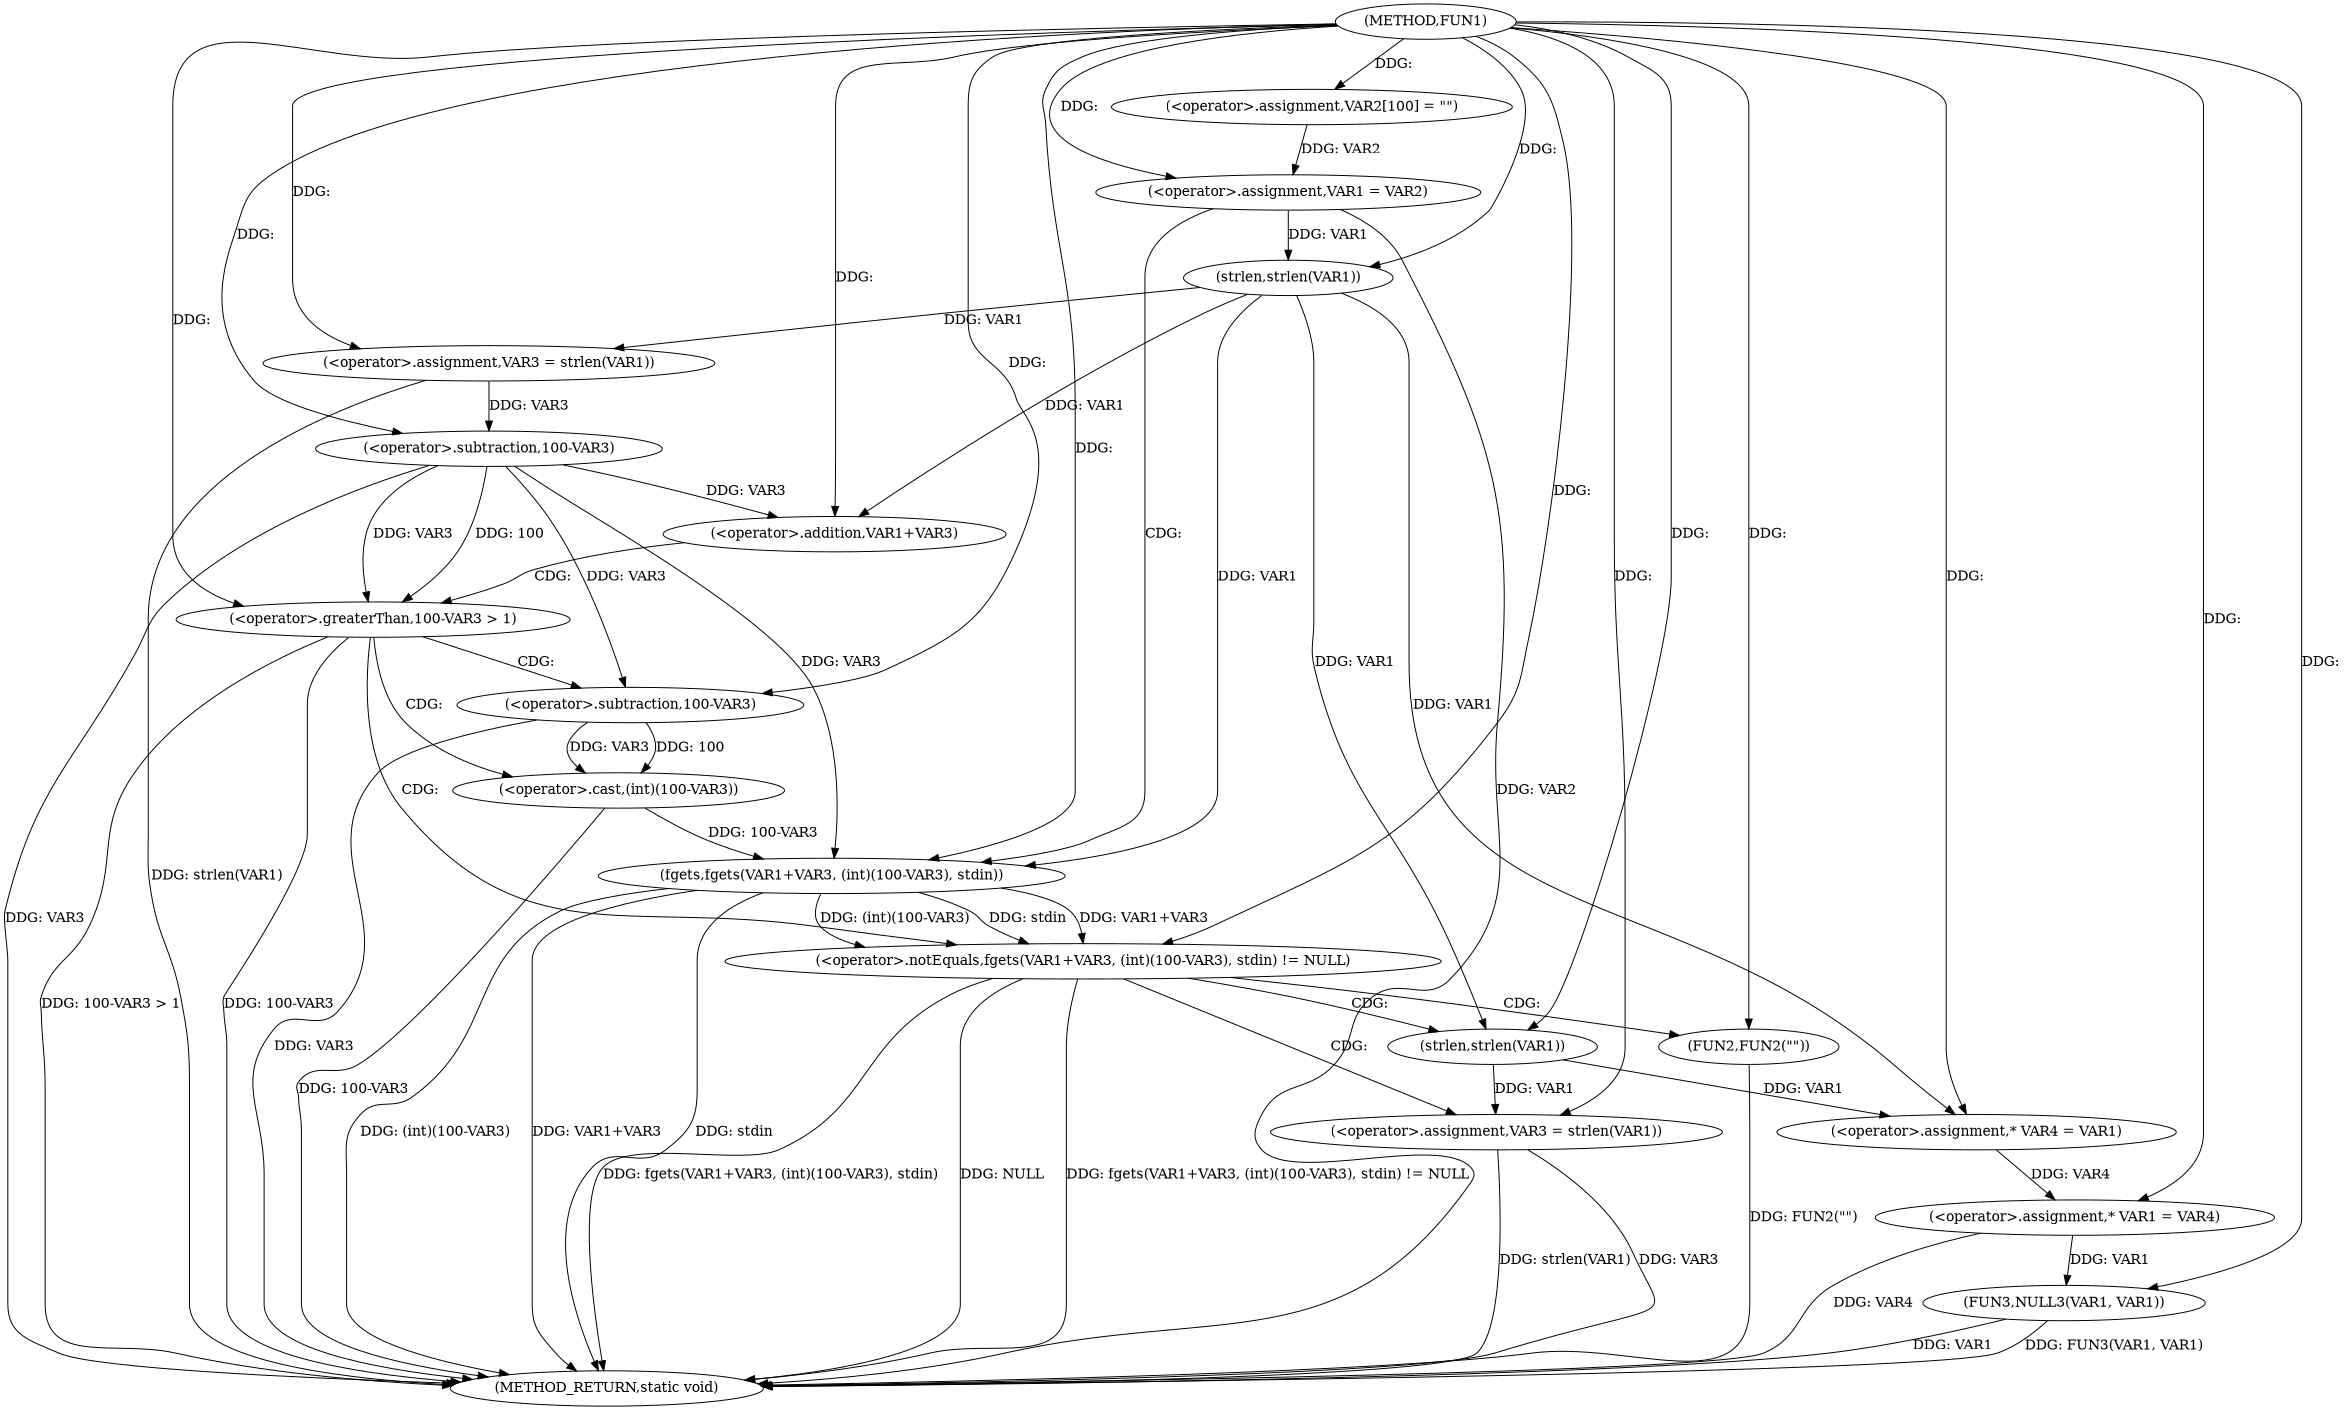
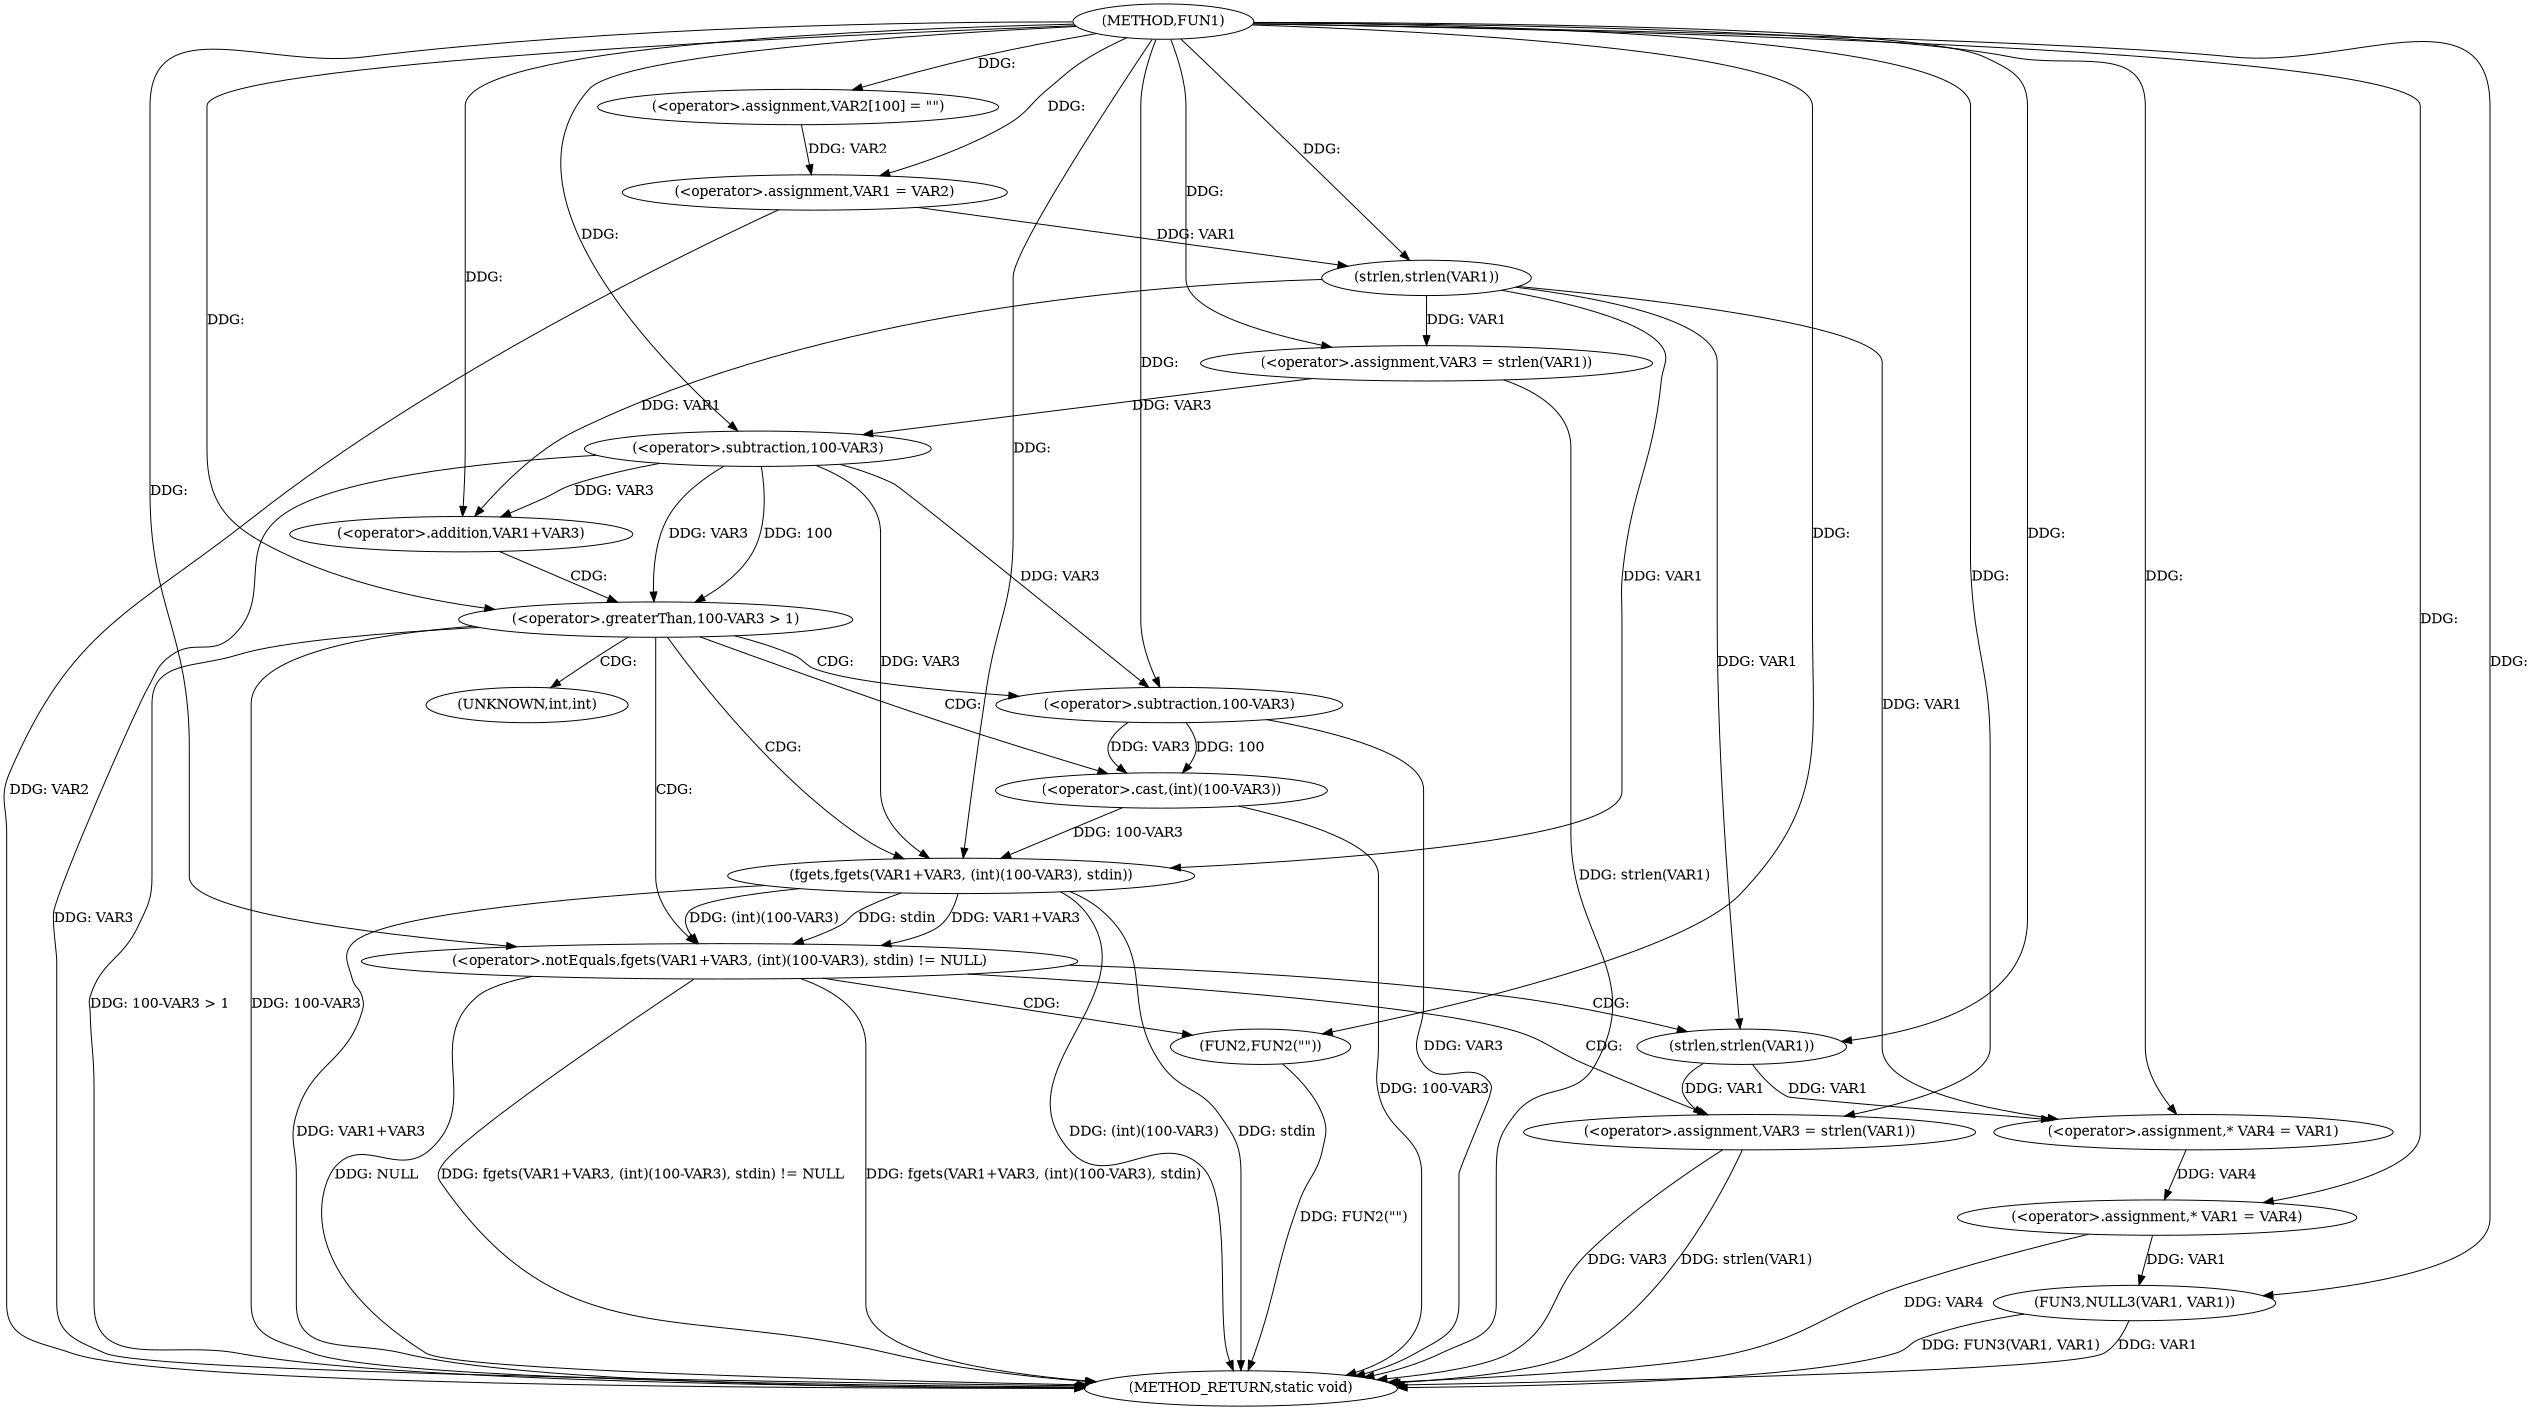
(1145, 573) -> (770, 759)
none -> (527, 705)
